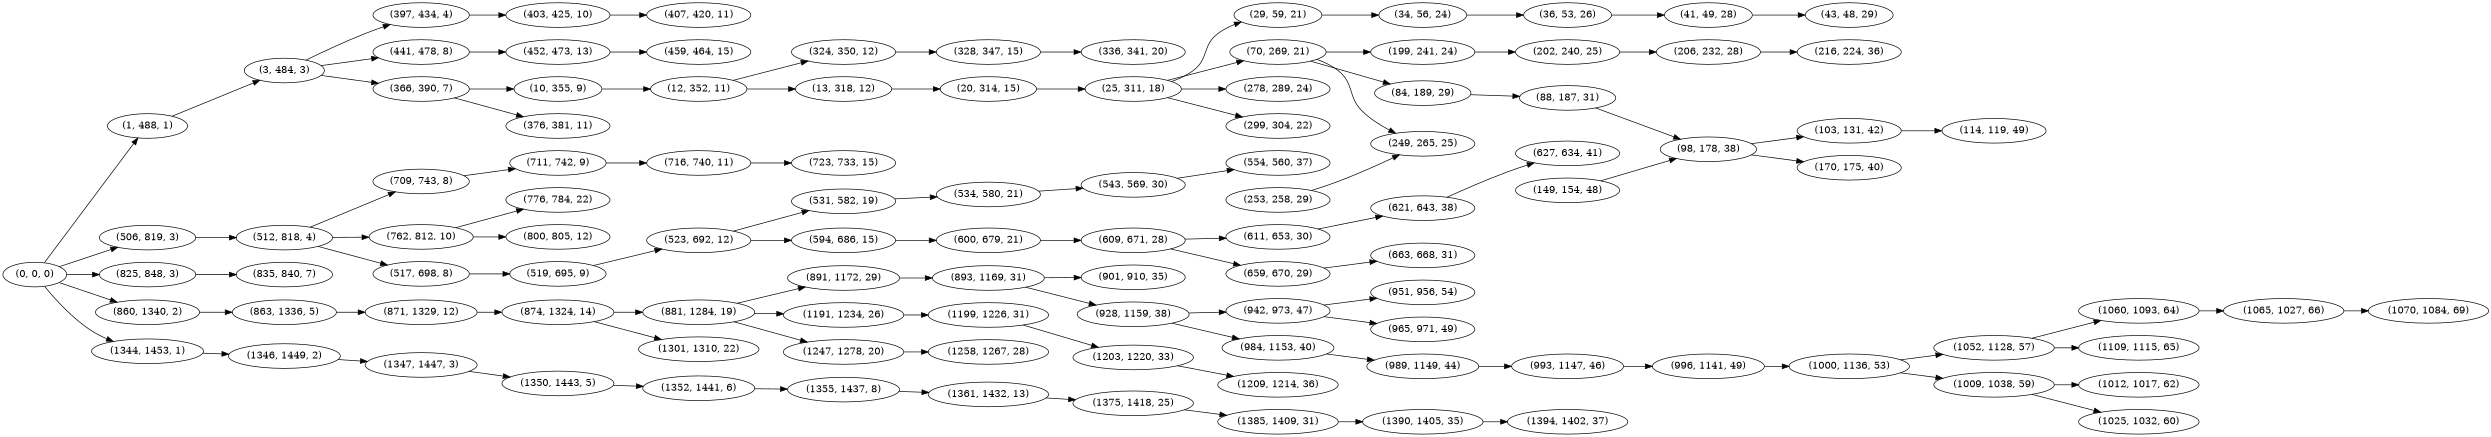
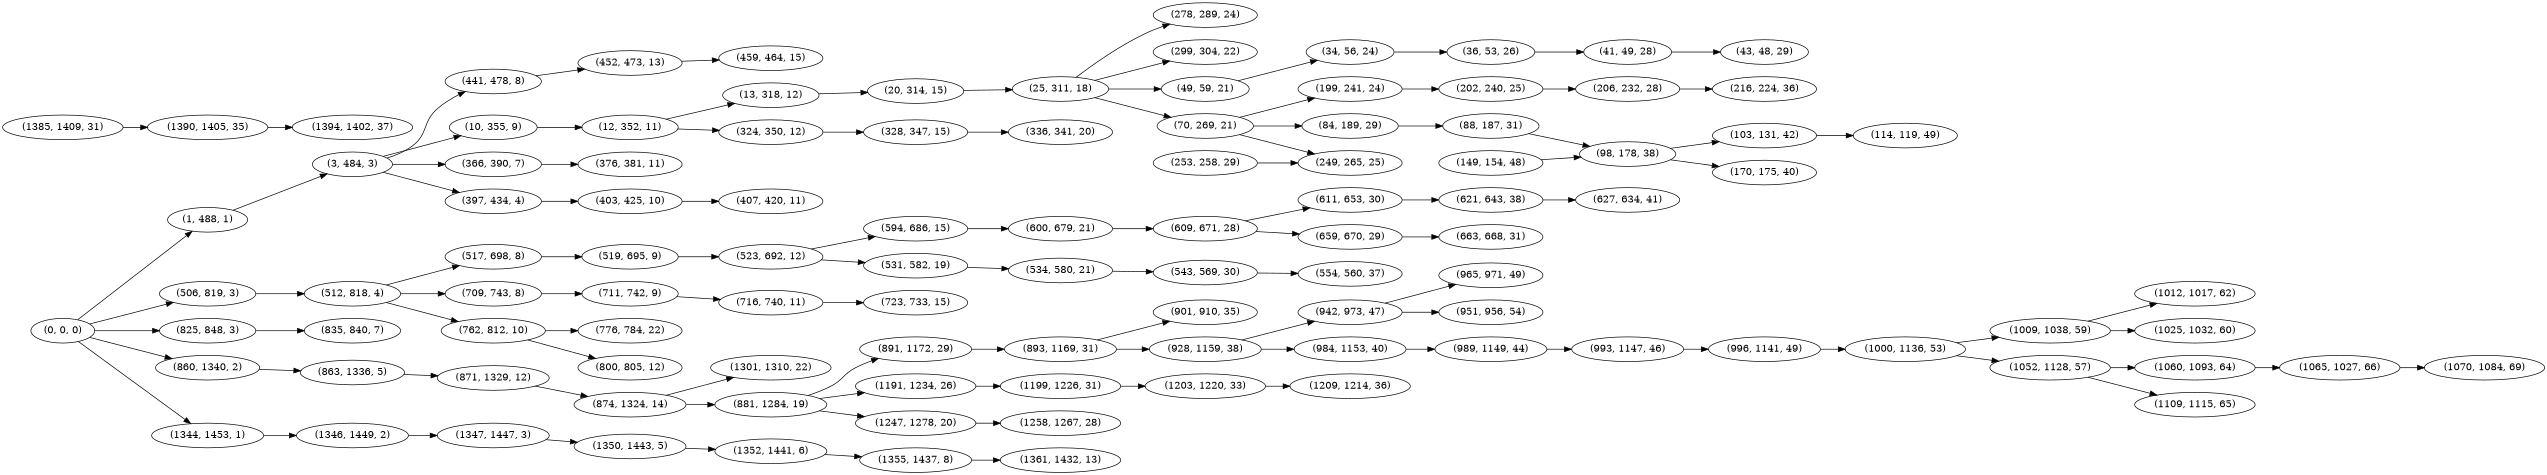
(1278, 15) -> (1205, 89)
(488, 89) -> (419, 147)
(1133, 403) -> none
